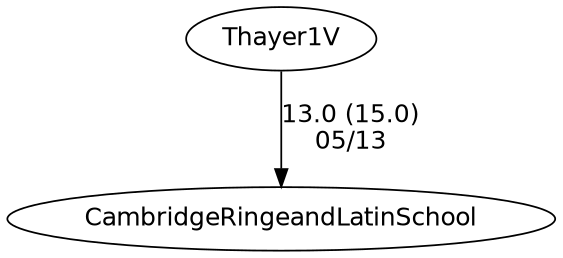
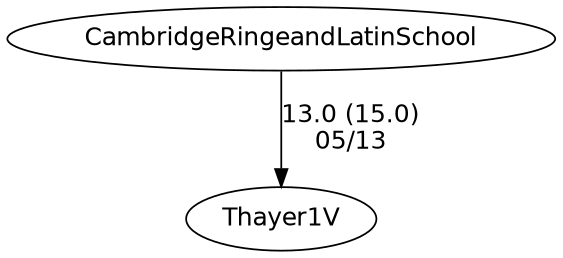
(281, 120) -> (281, 120)
